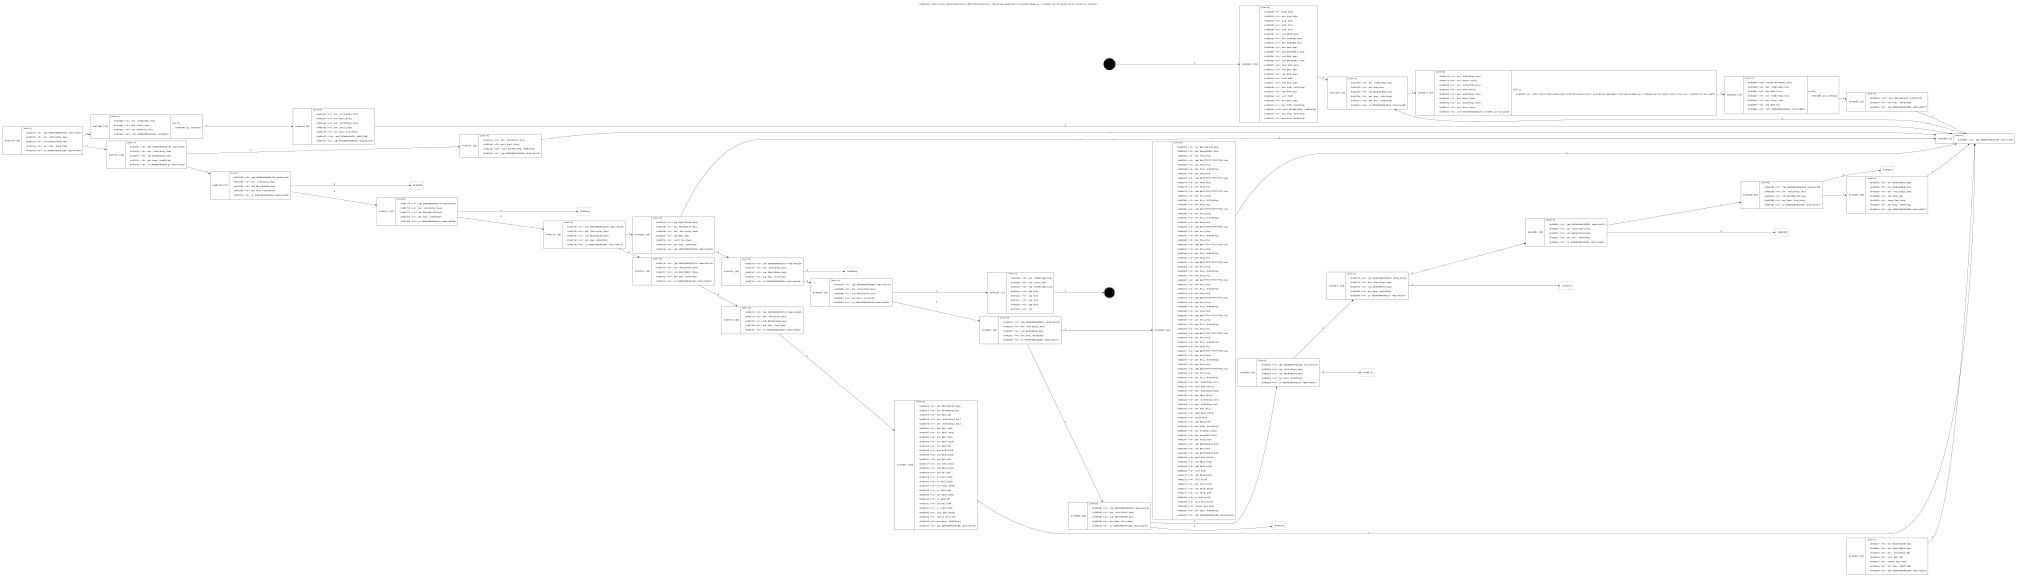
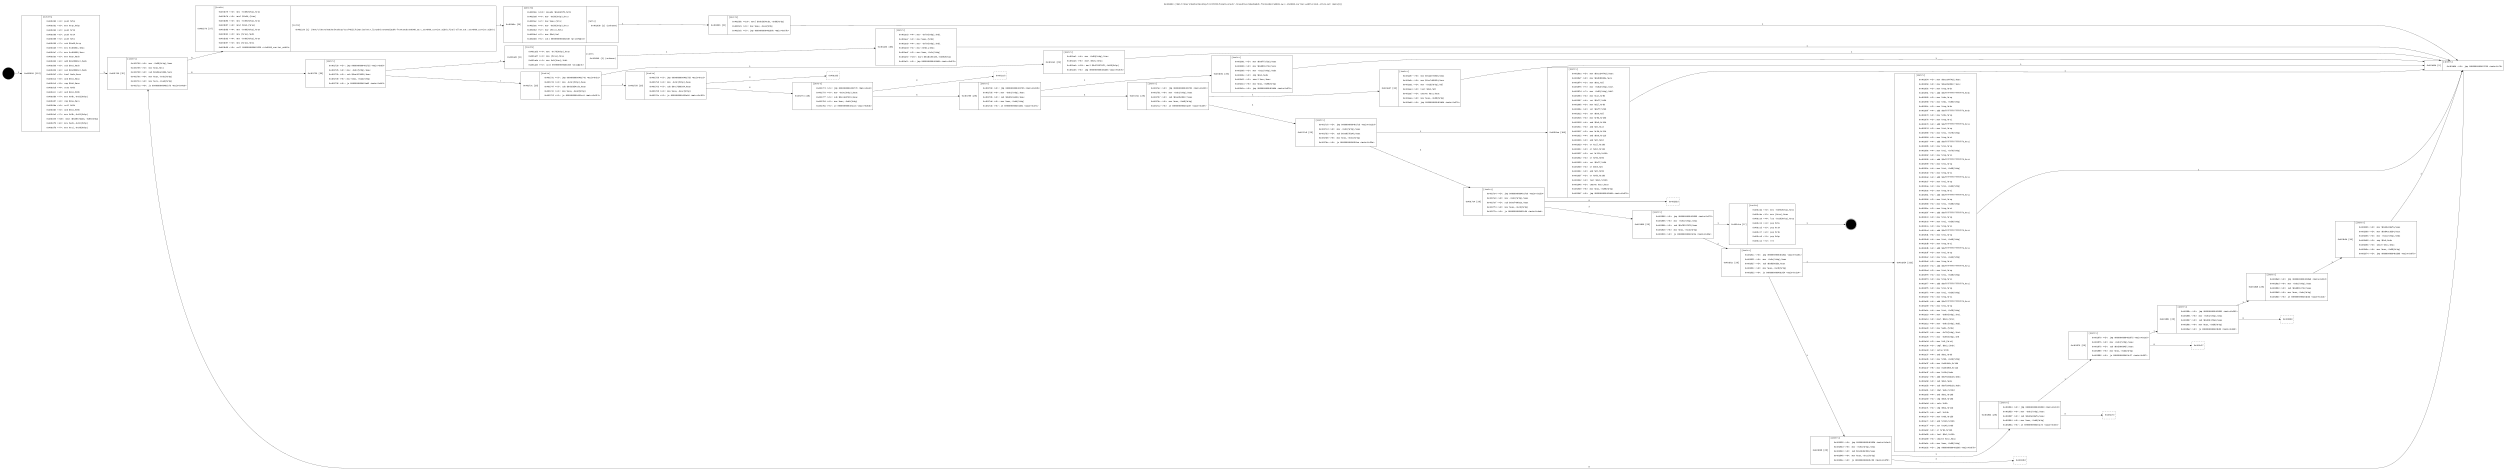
none -> (246, 73)
none -> (1293, 96)
(1887, 170) -> none
(721, 254) -> (1419, 167)
